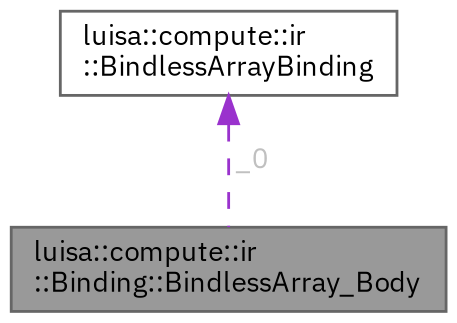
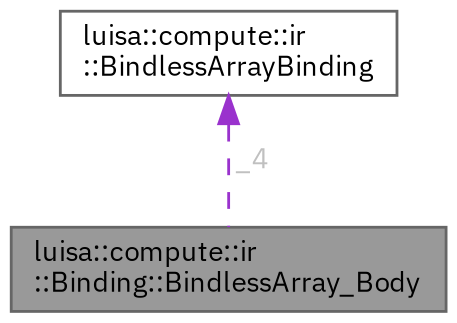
(250, 161) -> (250, 161)
